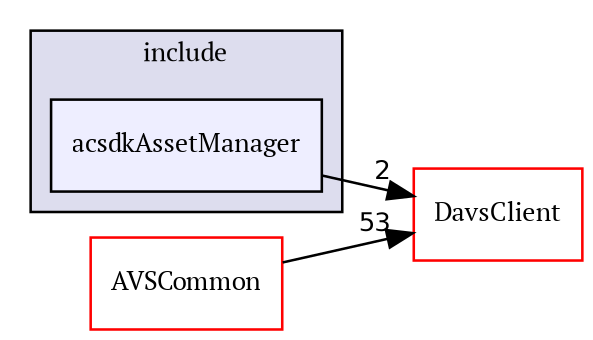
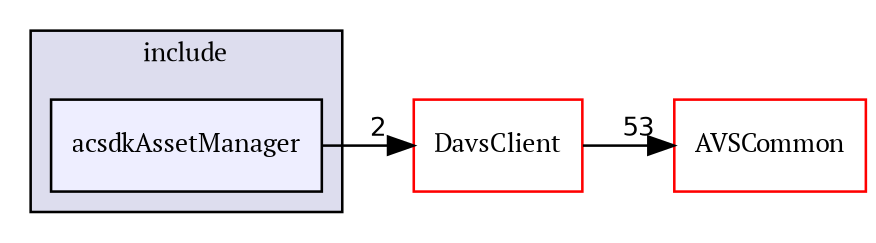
(335, 251) -> (616, 146)
